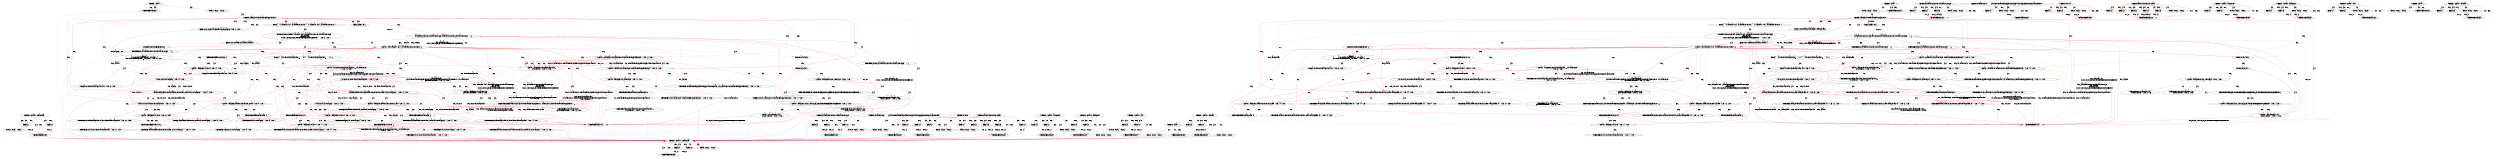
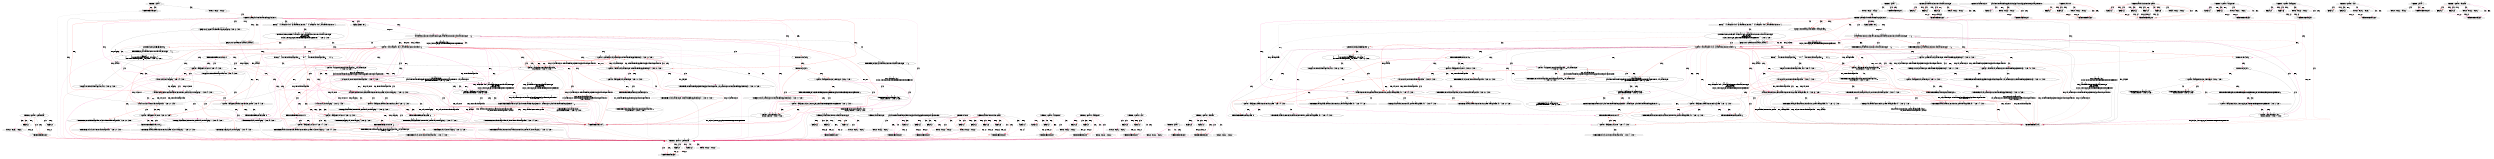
none -> (213, 95)
